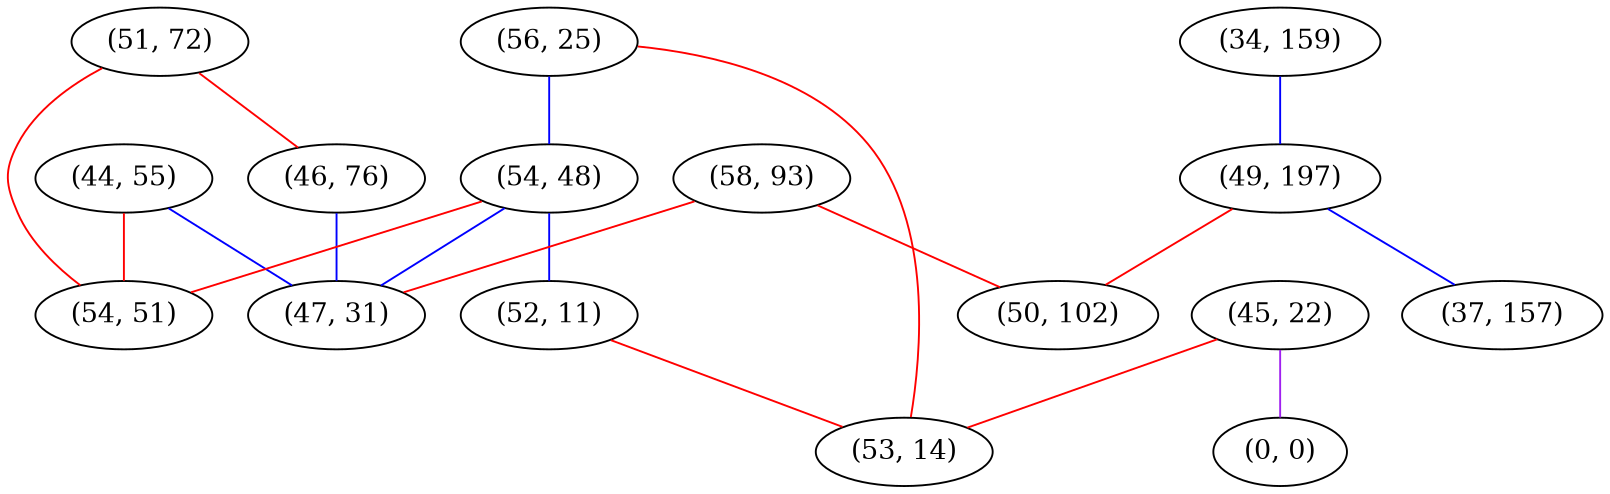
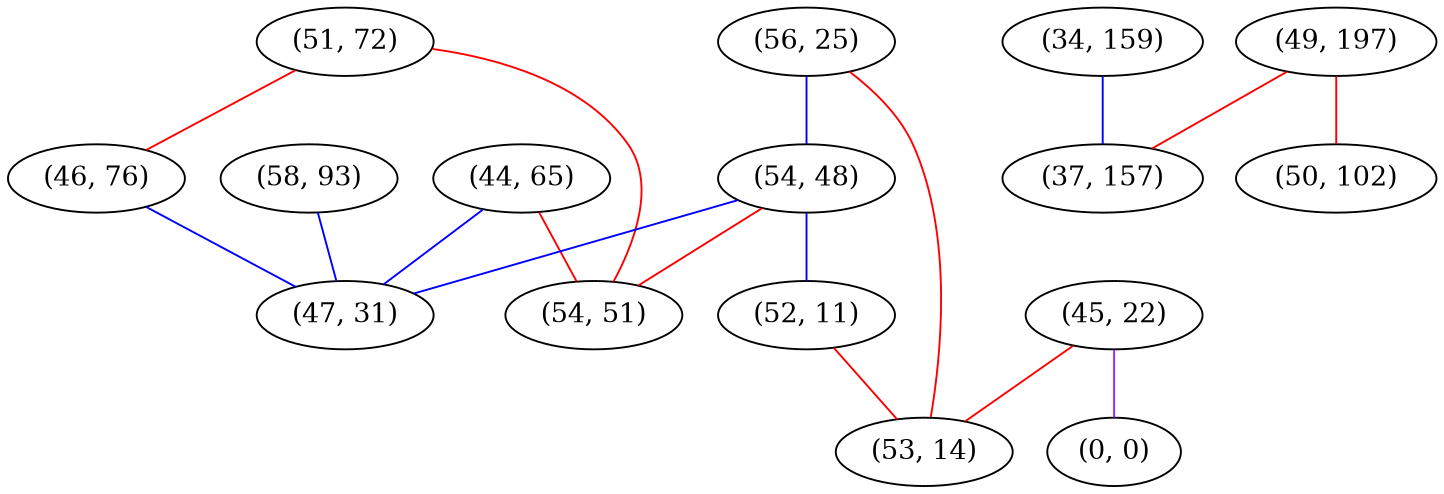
(1280, 110) -> (1103, 110)
(124, 178) -> (522, 178)
(564, 242) -> (327, 247)
(900, 242) -> none
(1391, 247) -> (1219, 110)
